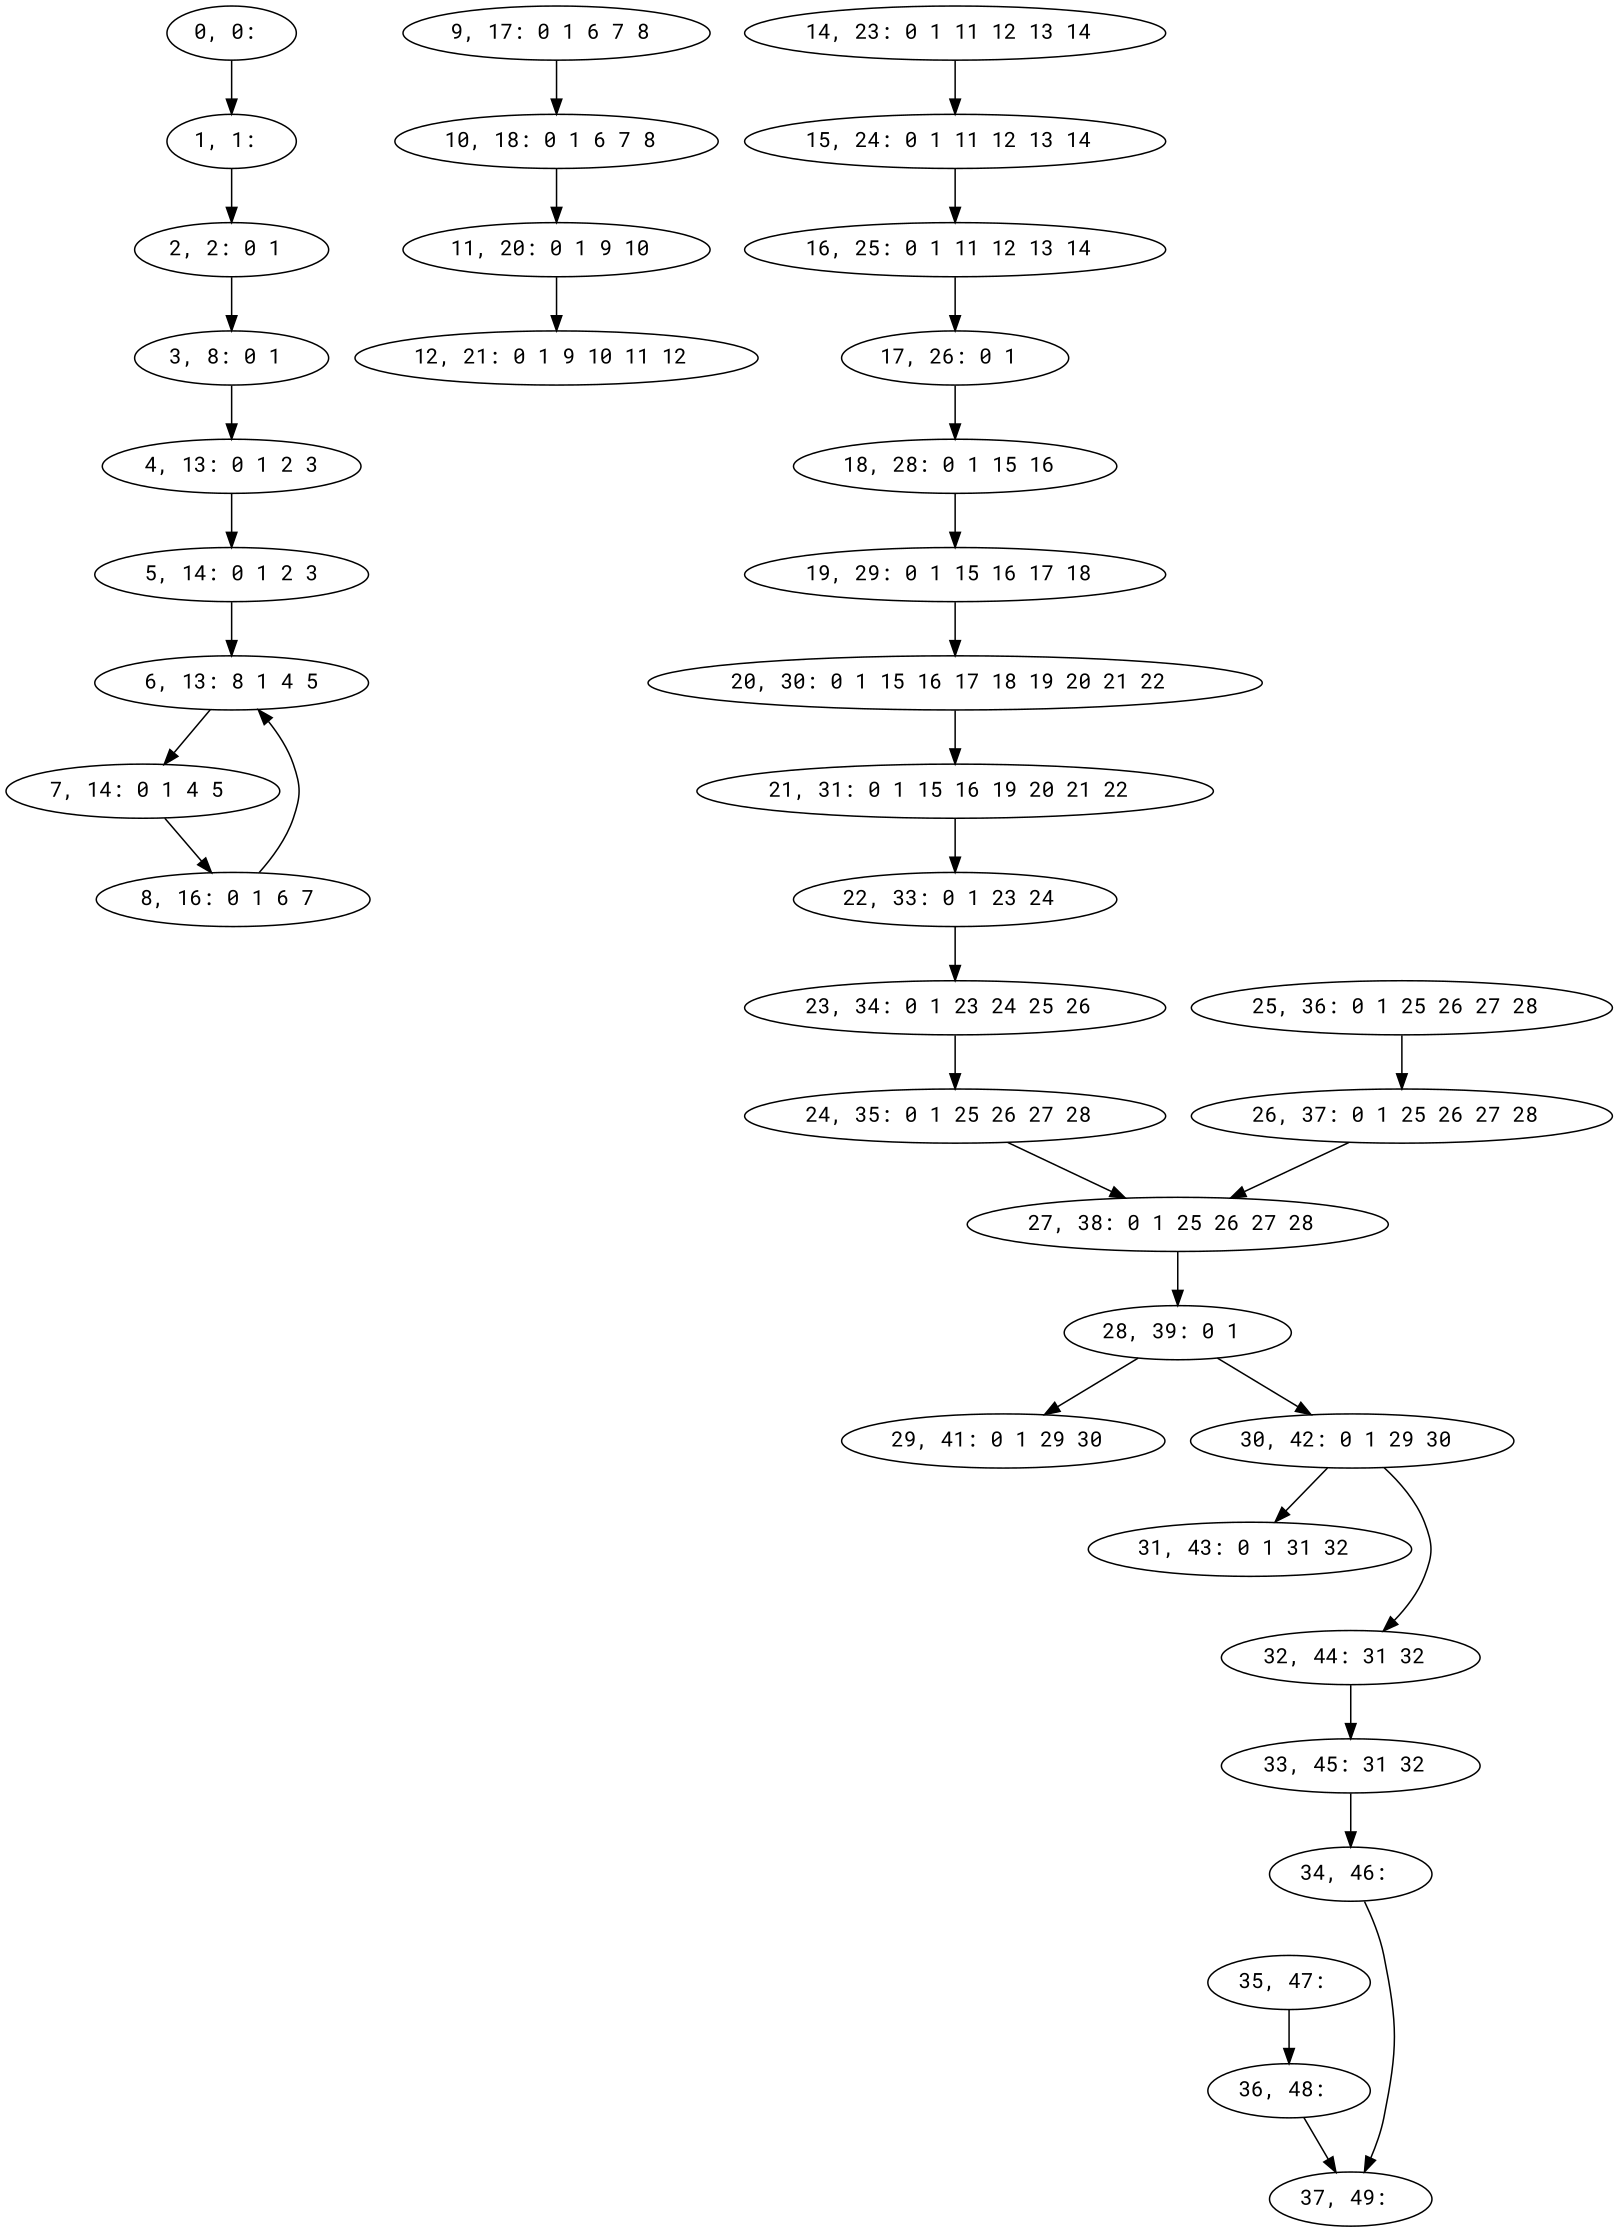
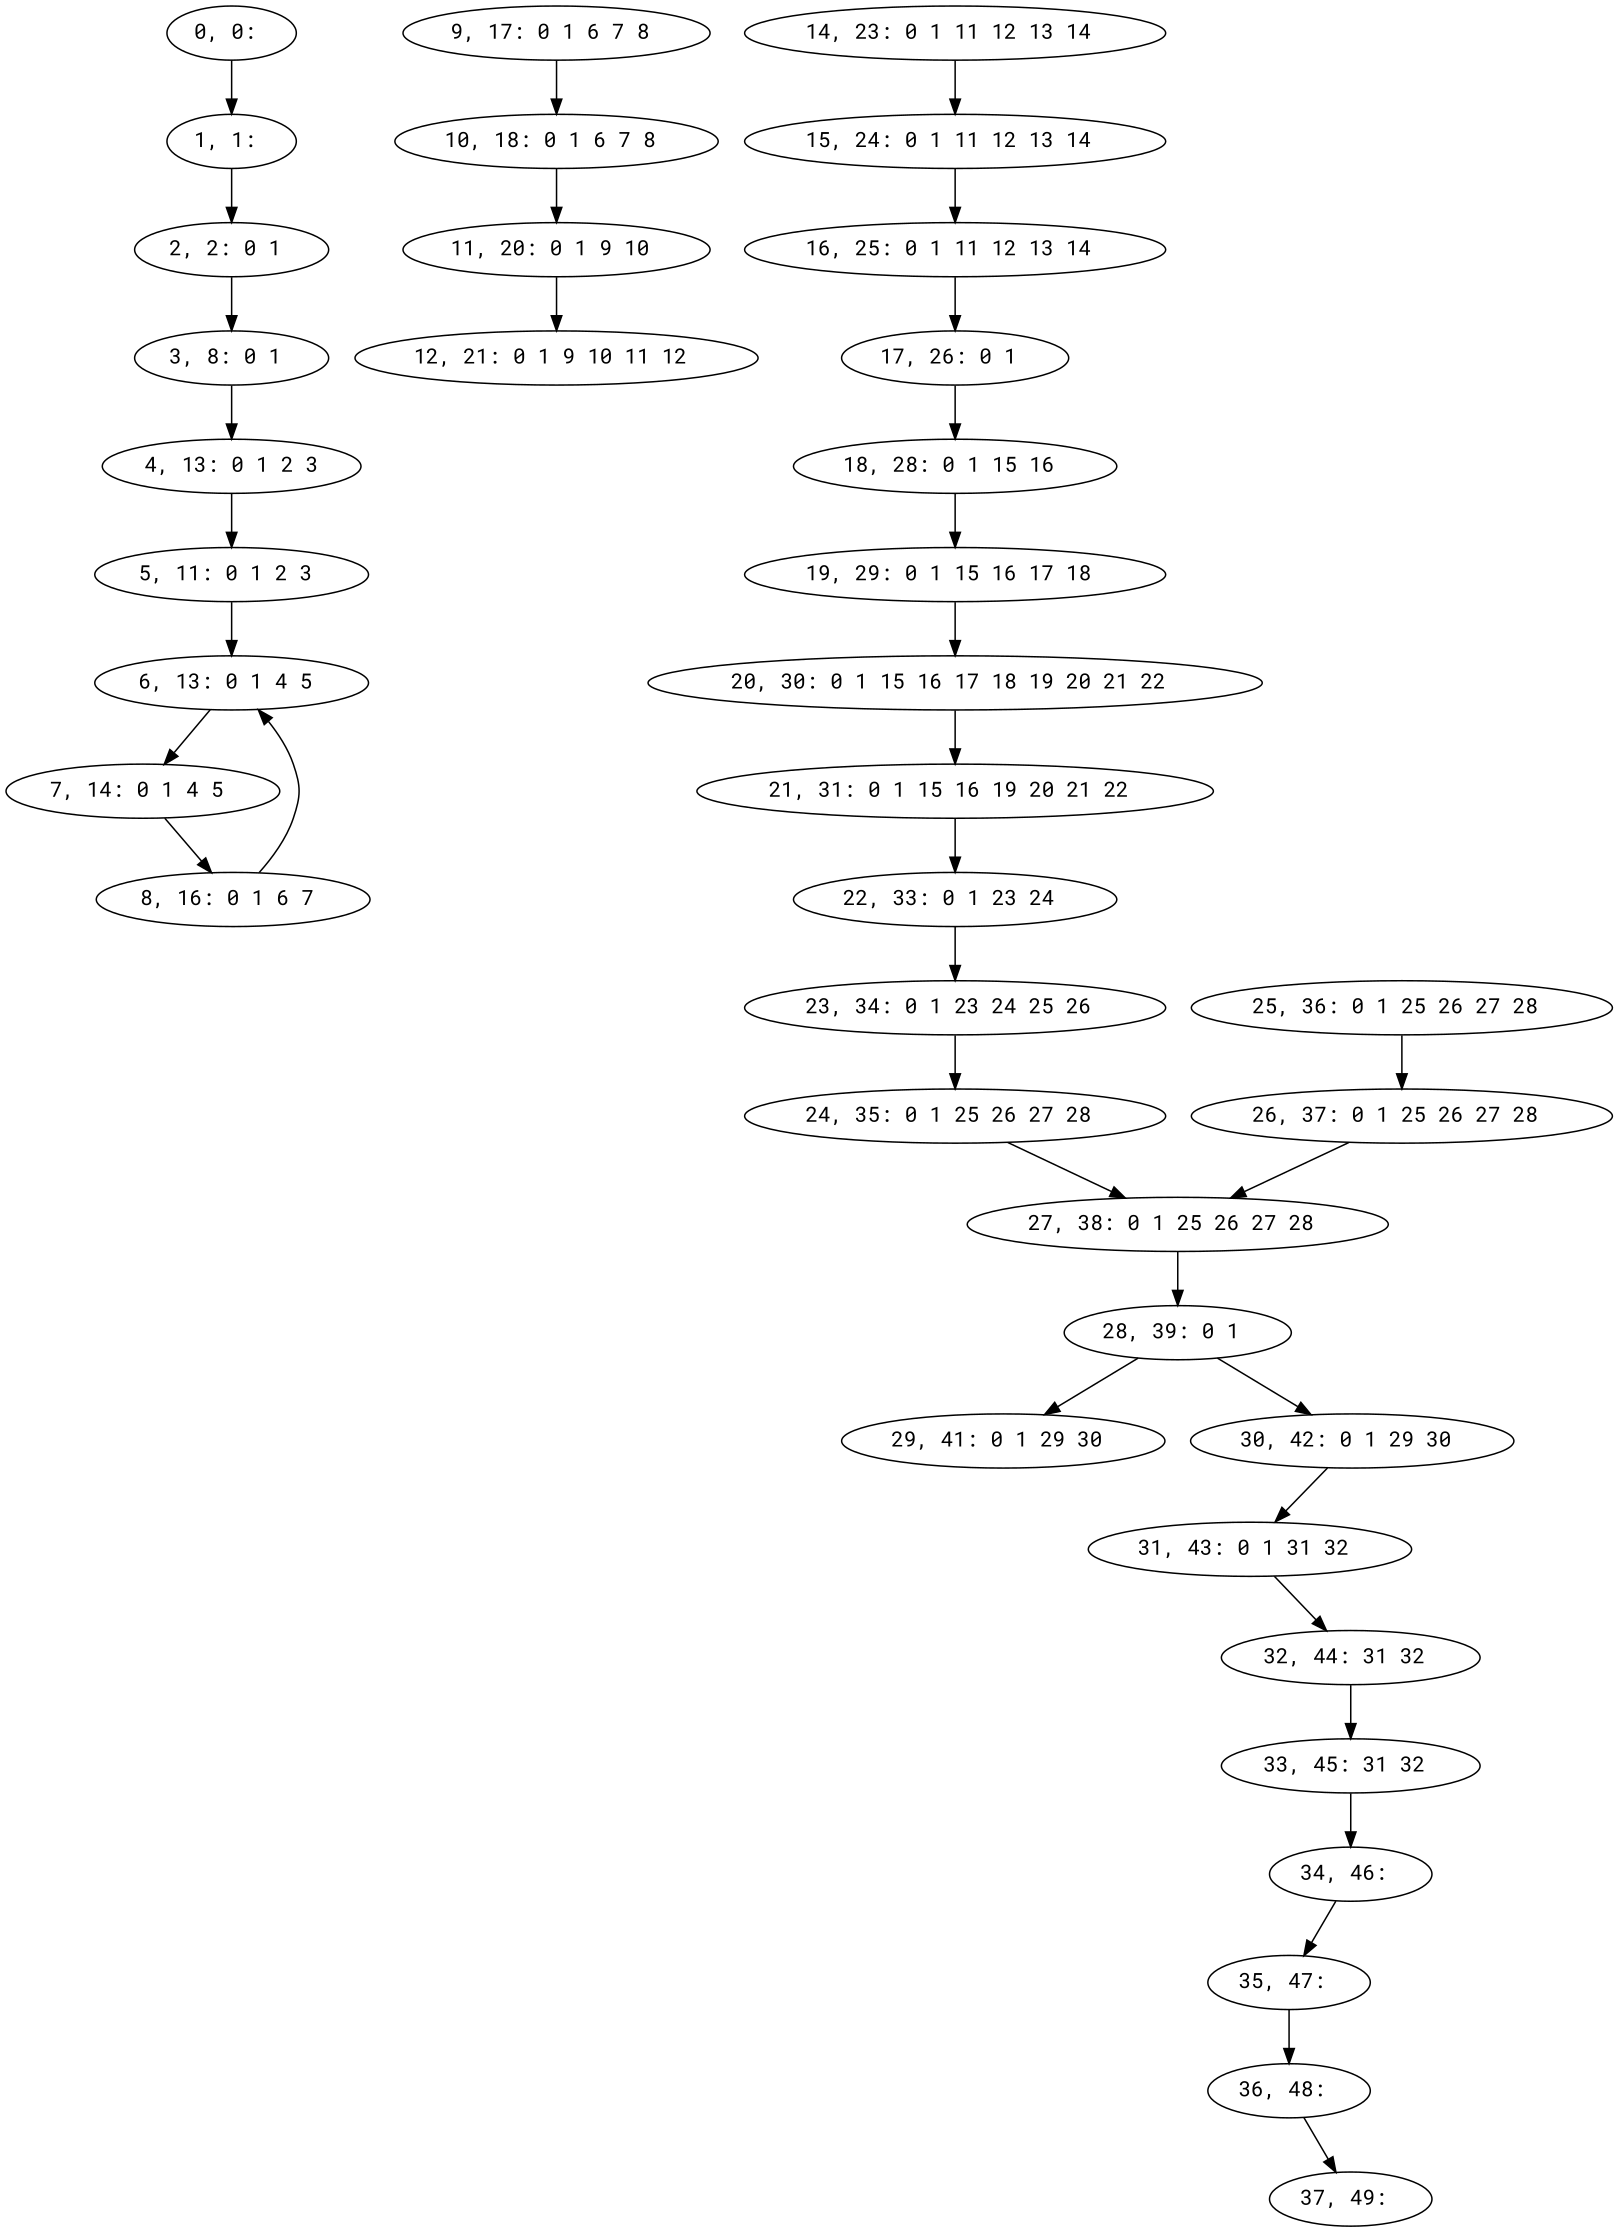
(232, 575) -> (232, 575)
(232, 683) -> (232, 683)
(1430, 1542) -> (1295, 1598)
(1394, 2029) -> (1324, 1922)
